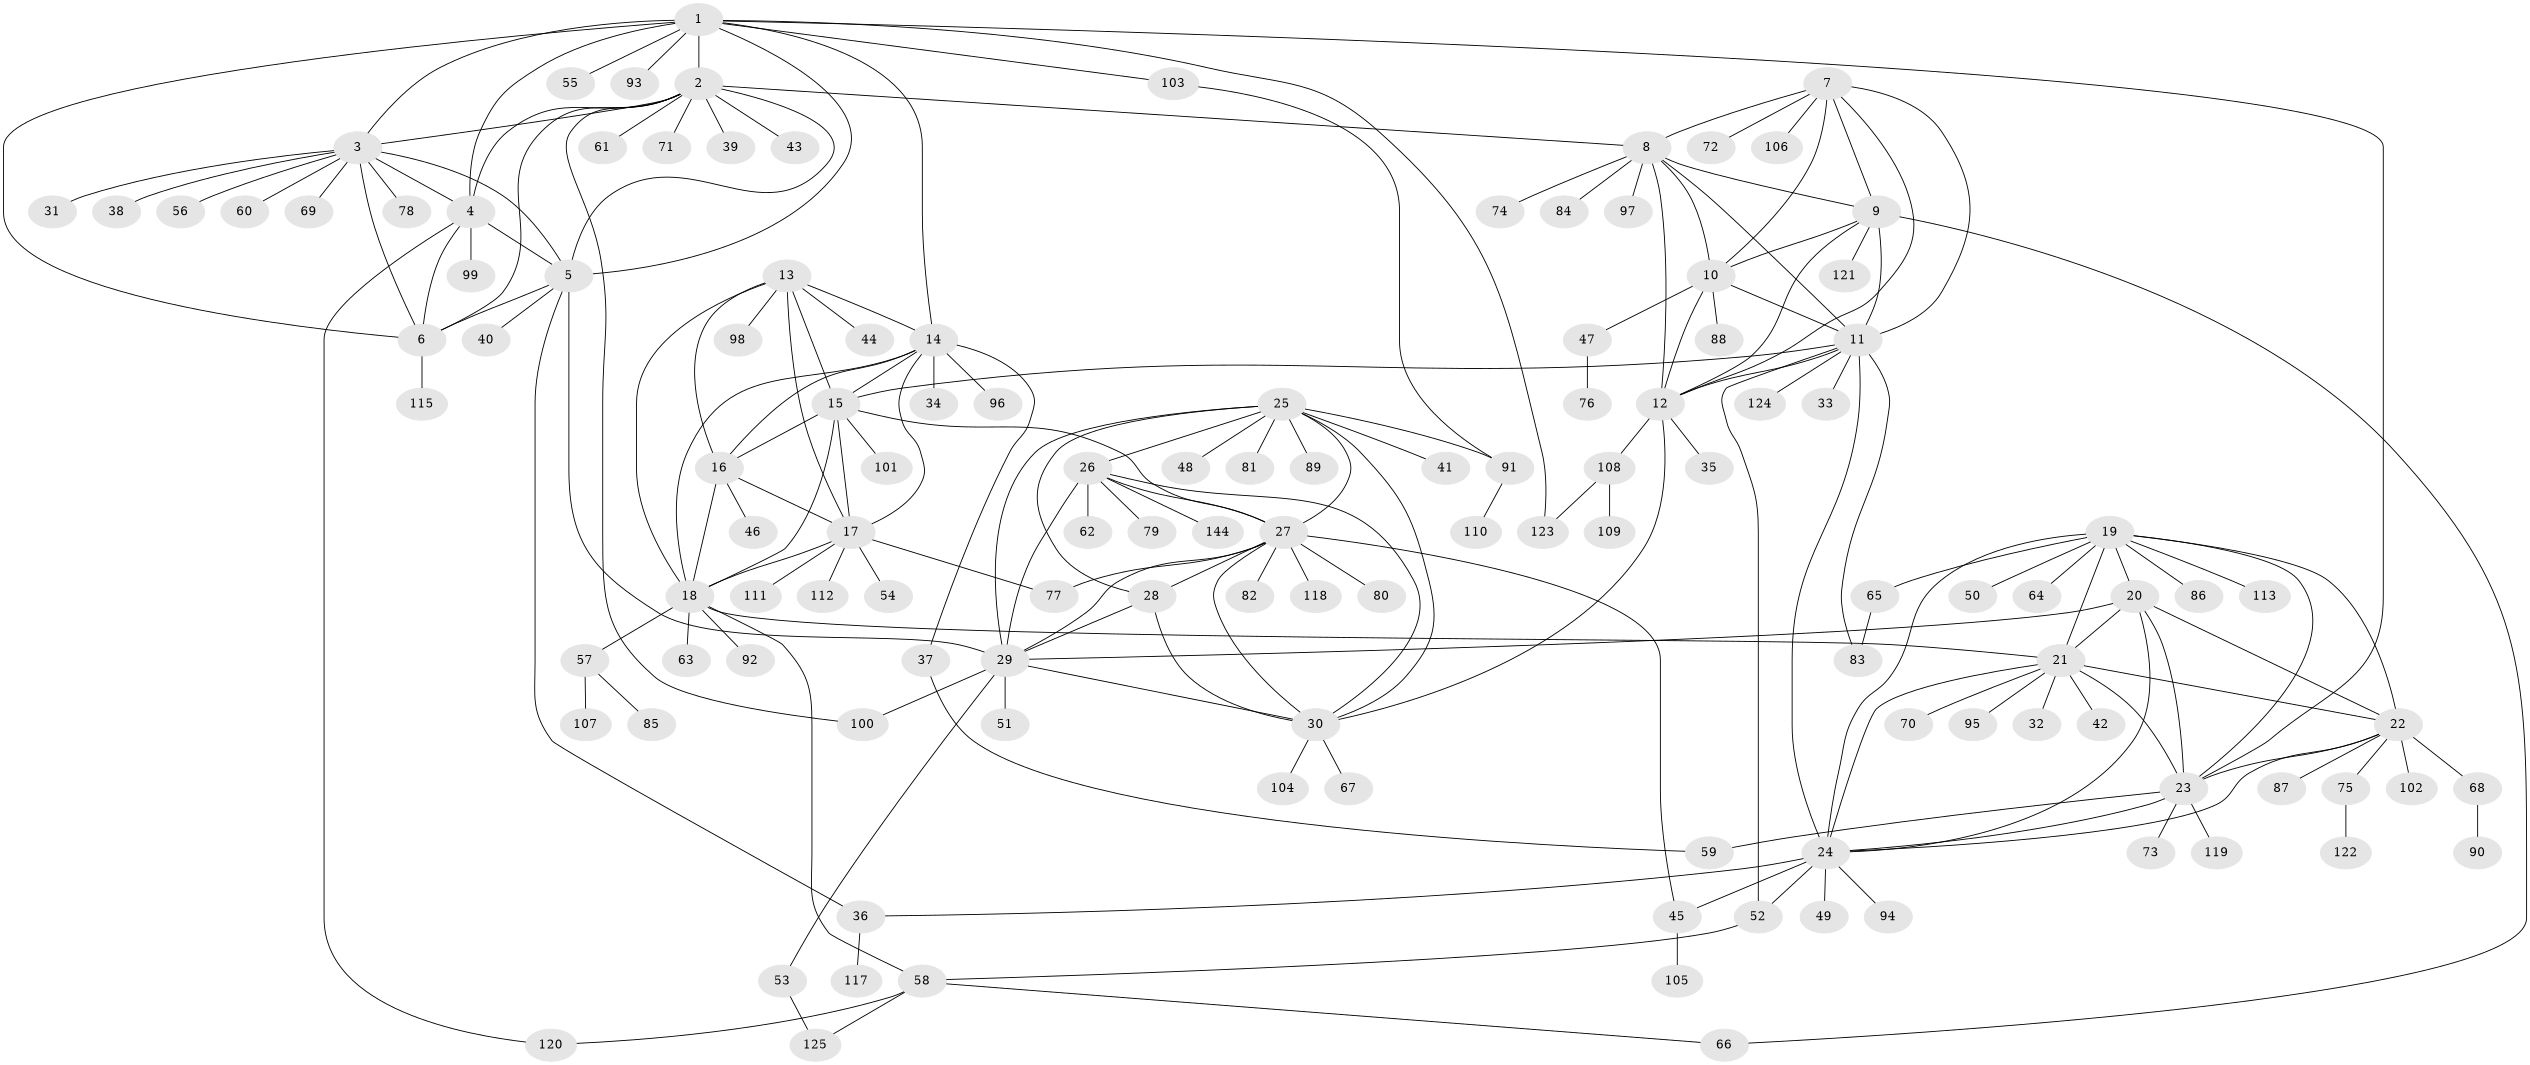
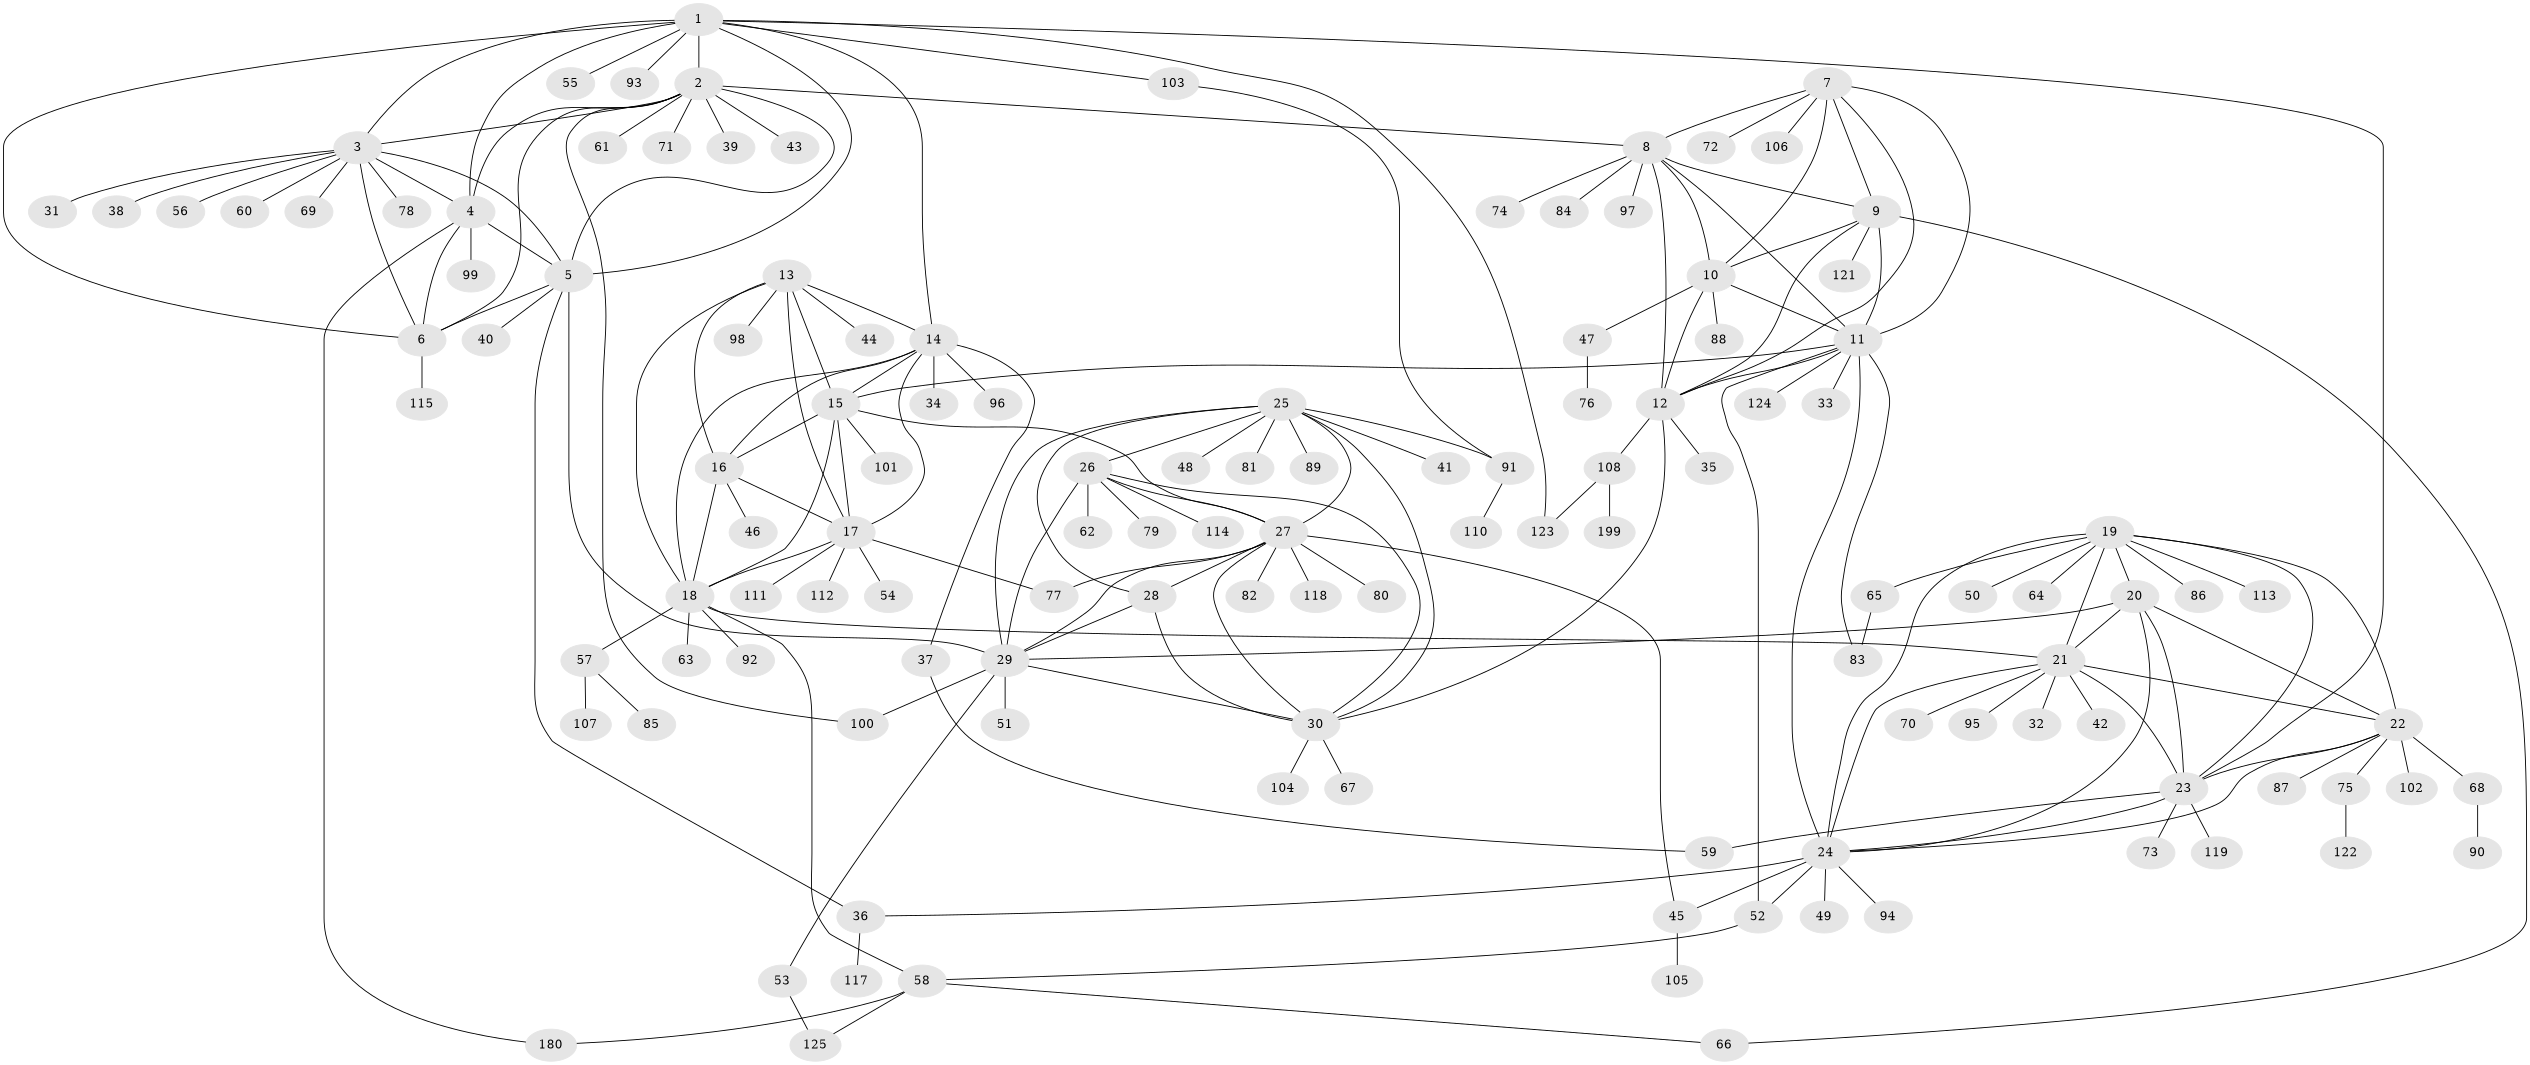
(1218, 532) -> (1218, 532)
(1610, 532) -> (1610, 532)
(551, 1045) -> (551, 1045)
